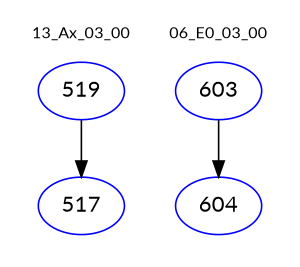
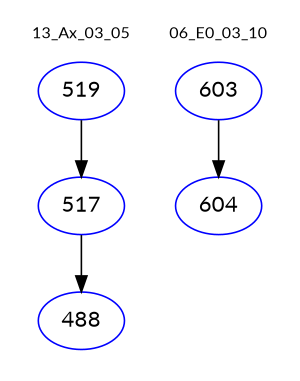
(81, 34) -> (81, 34)
(219, 34) -> (219, 34)
none -> (81, 321)
